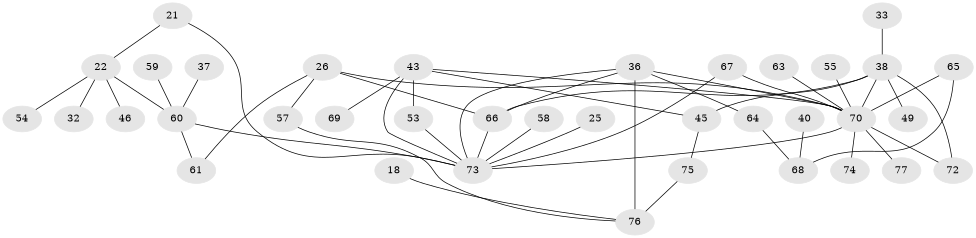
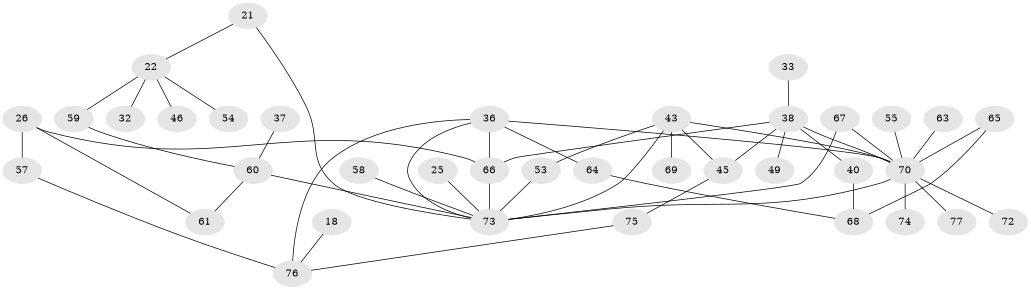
(554, 86) -> none
(139, 93) -> (112, 93)
(936, 109) -> (812, 138)
